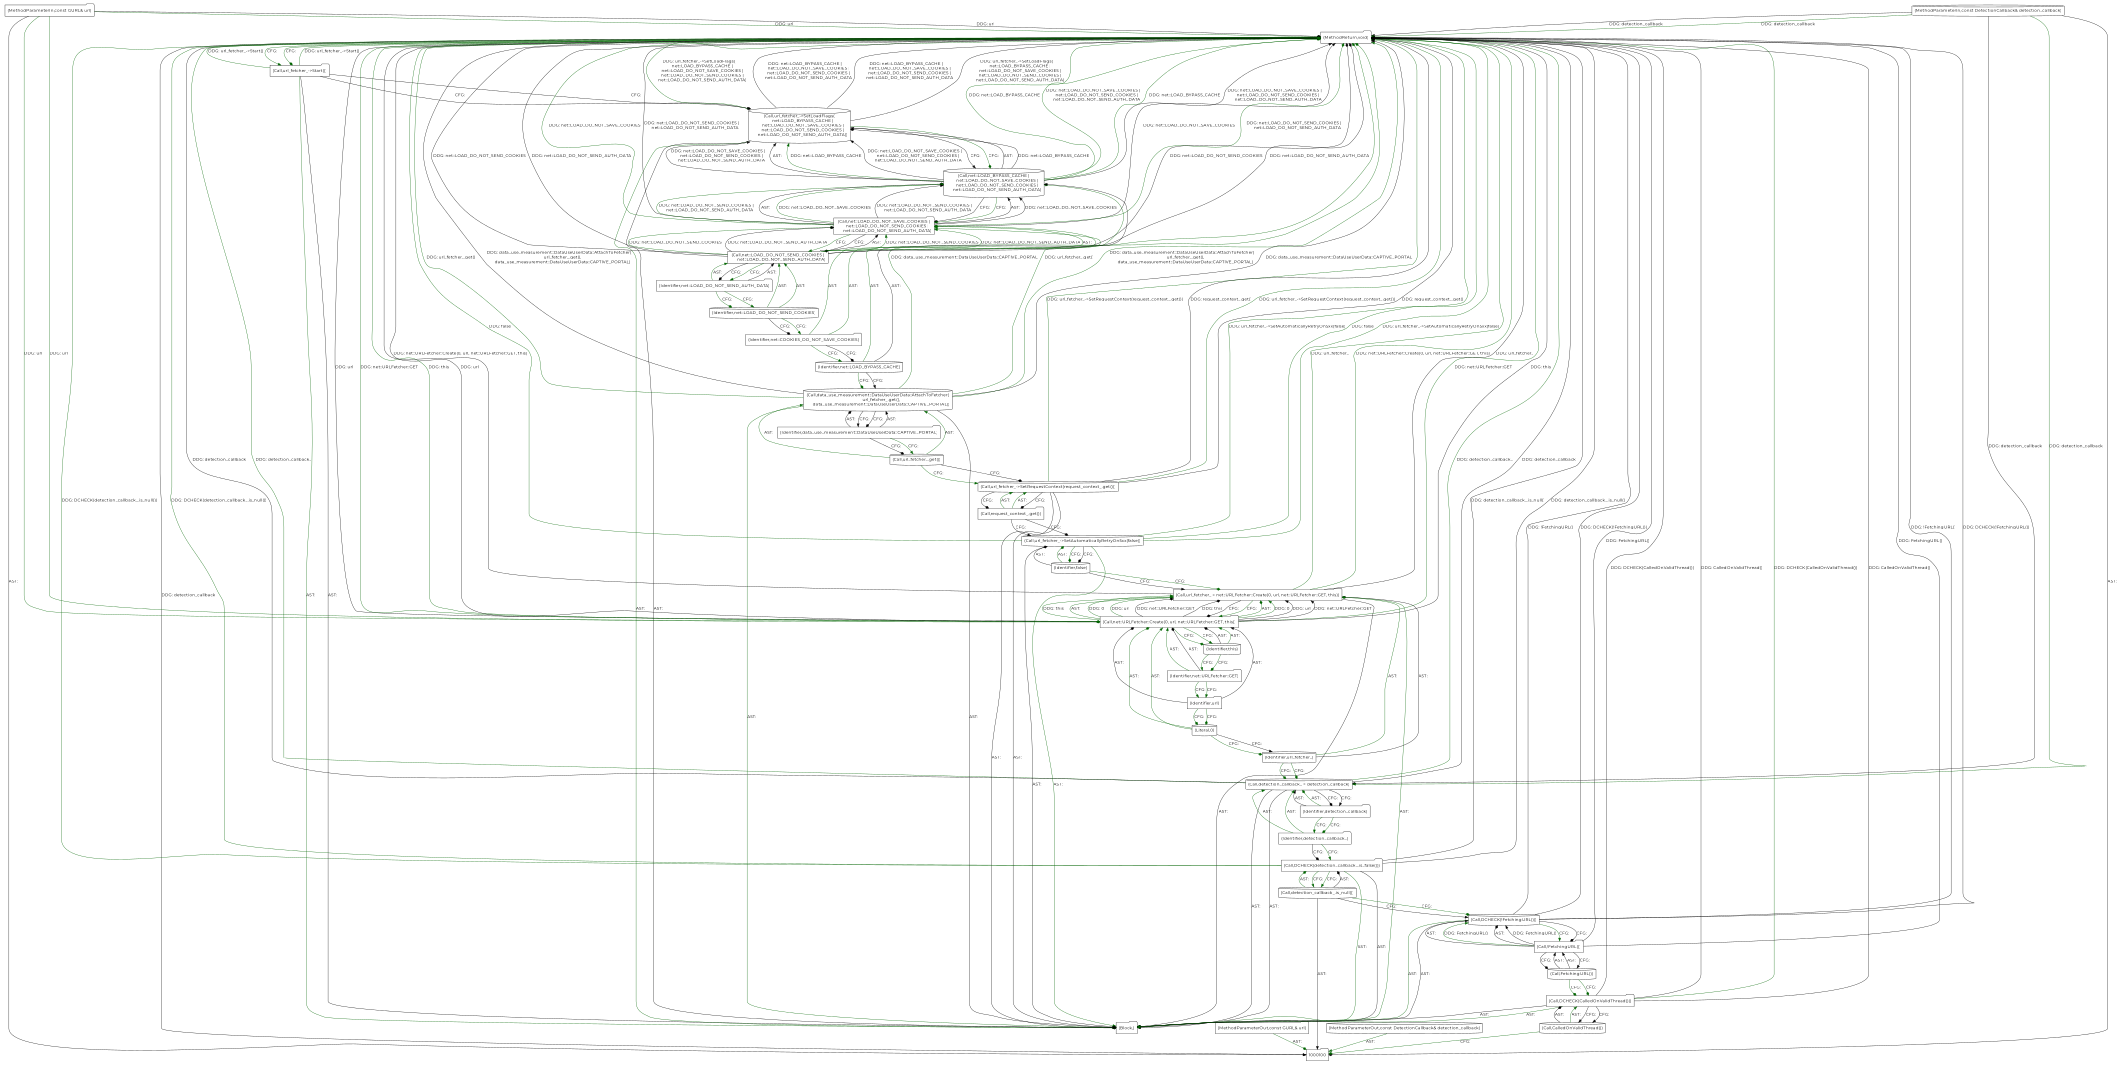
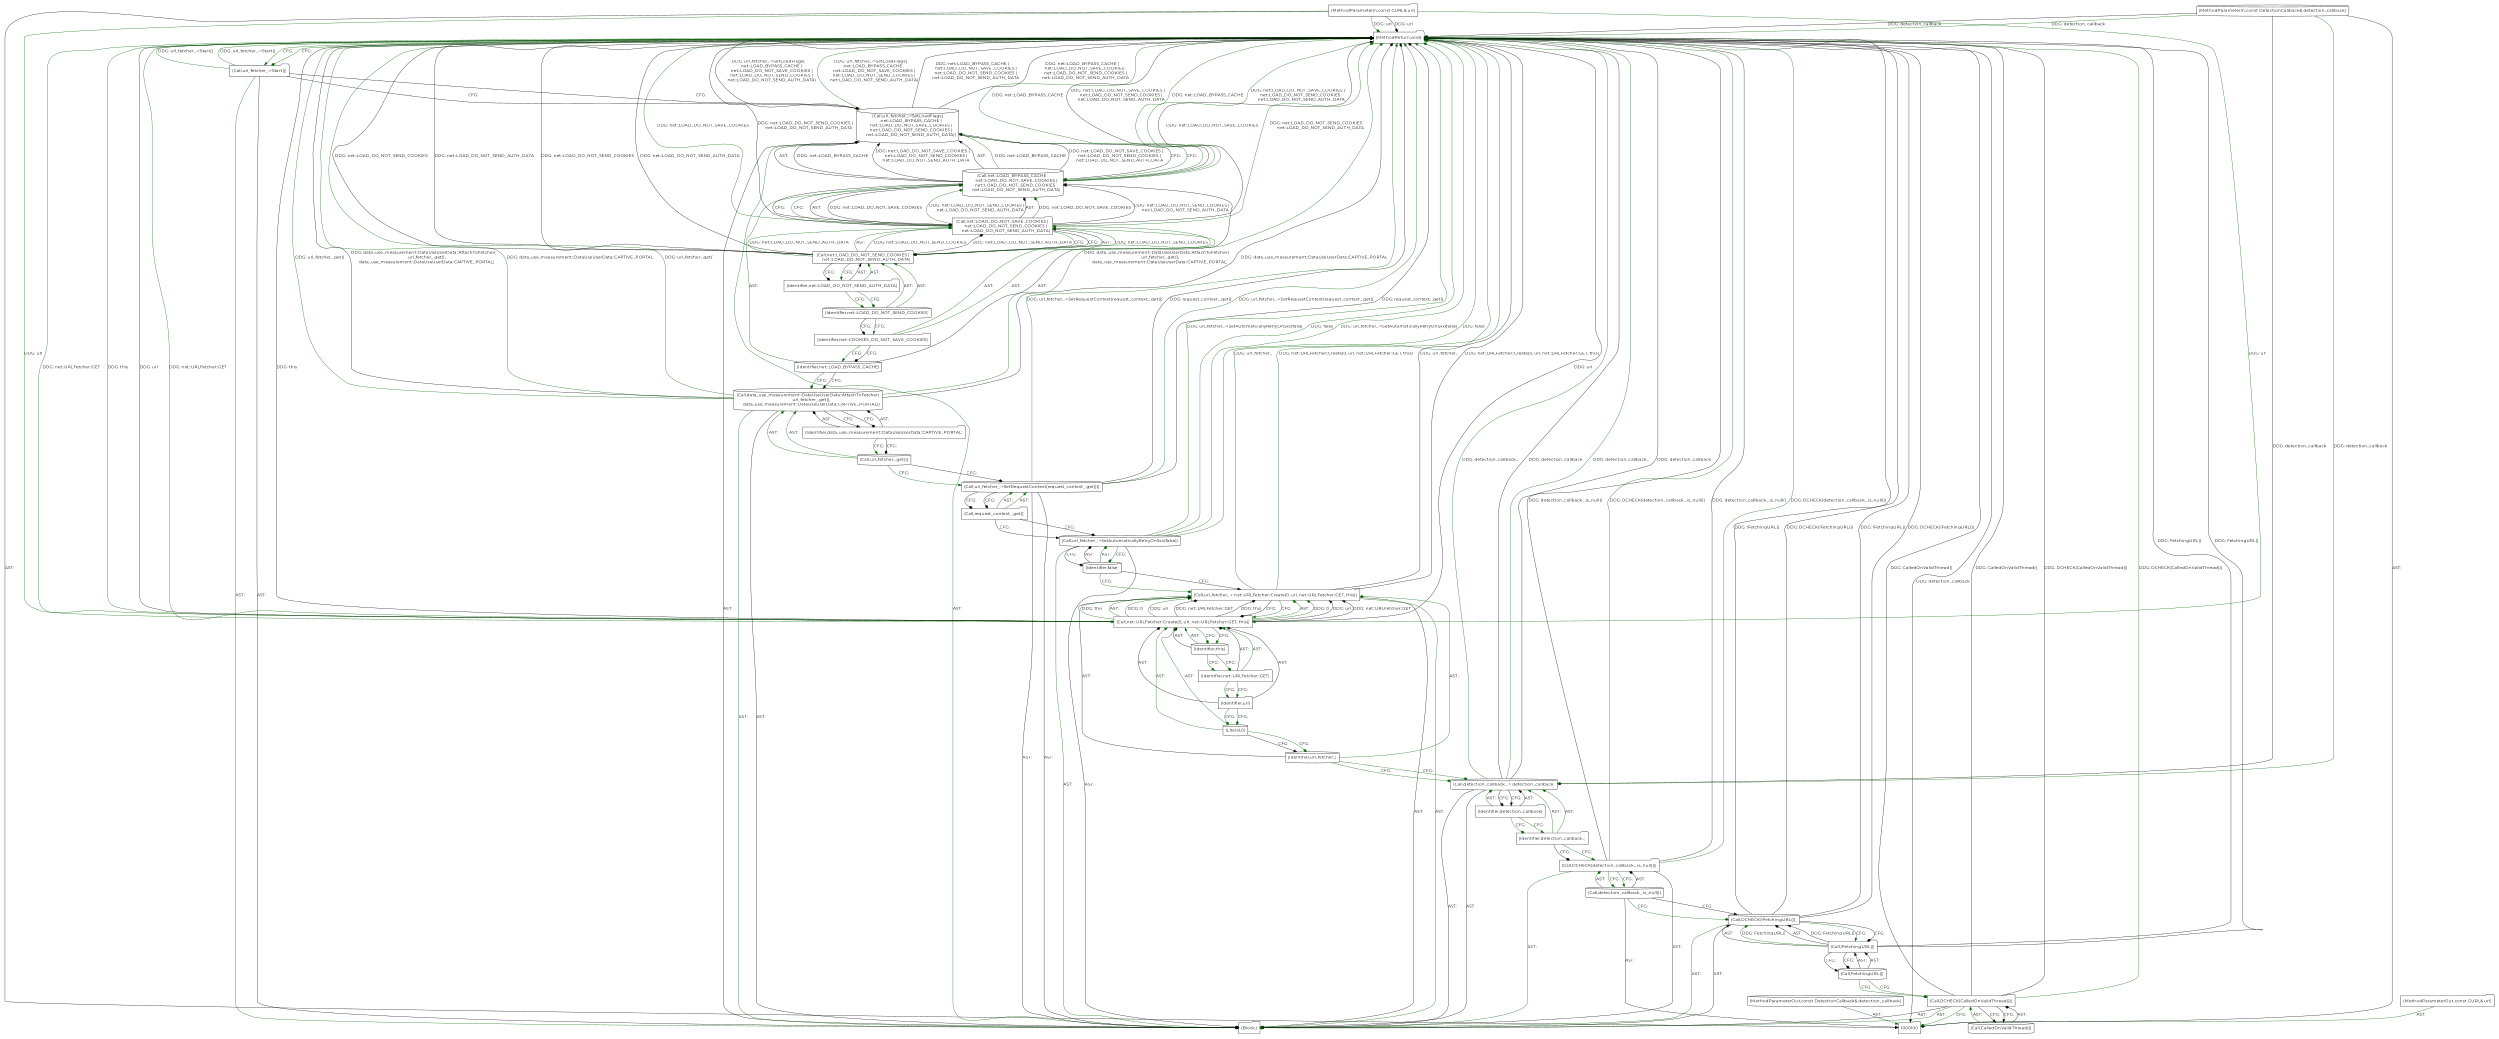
(1332, 866) -> (1609, 866)
(1436, 1043) -> (1946, 1018)
